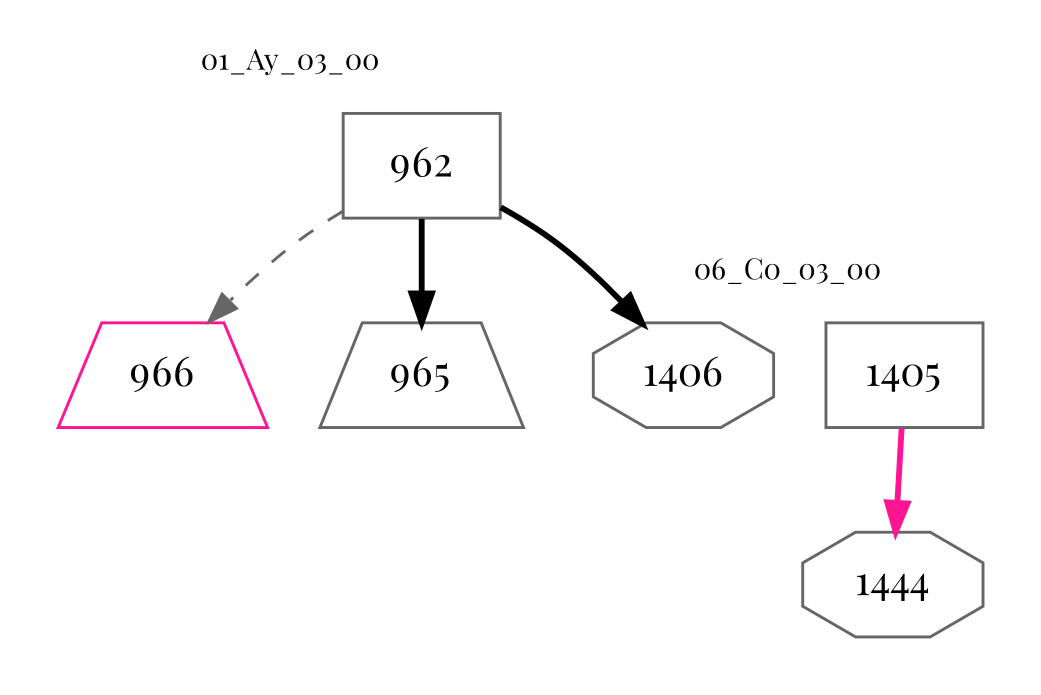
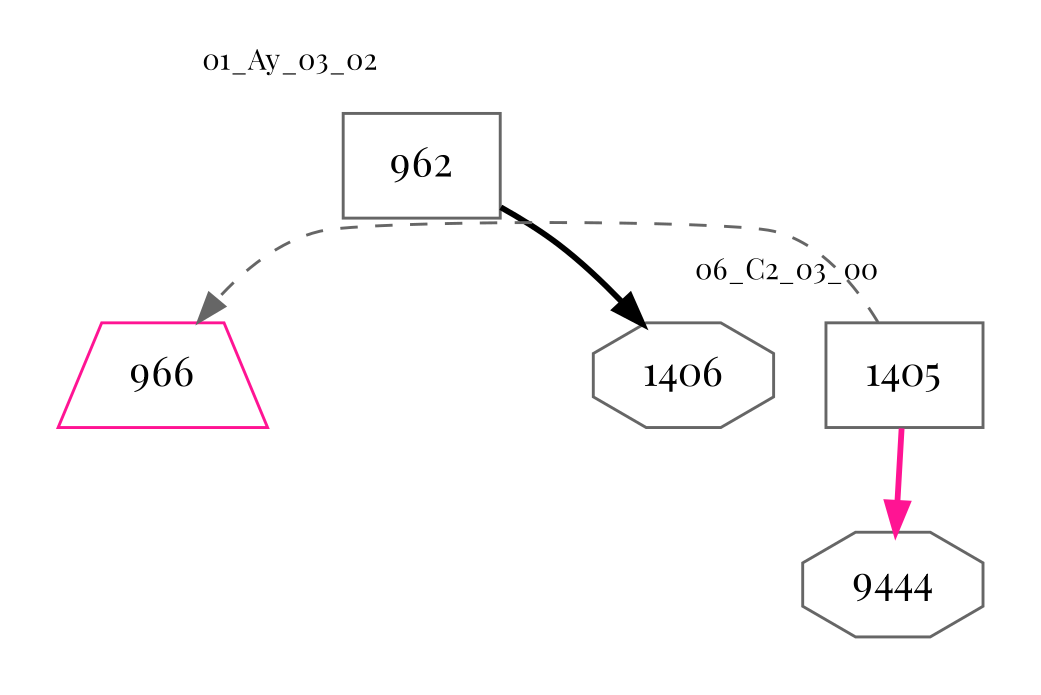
(291, 63) -> (291, 63)
(284, 252) -> (573, 223)
(788, 272) -> (788, 272)
(422, 375) -> none
(893, 585) -> (893, 585)
